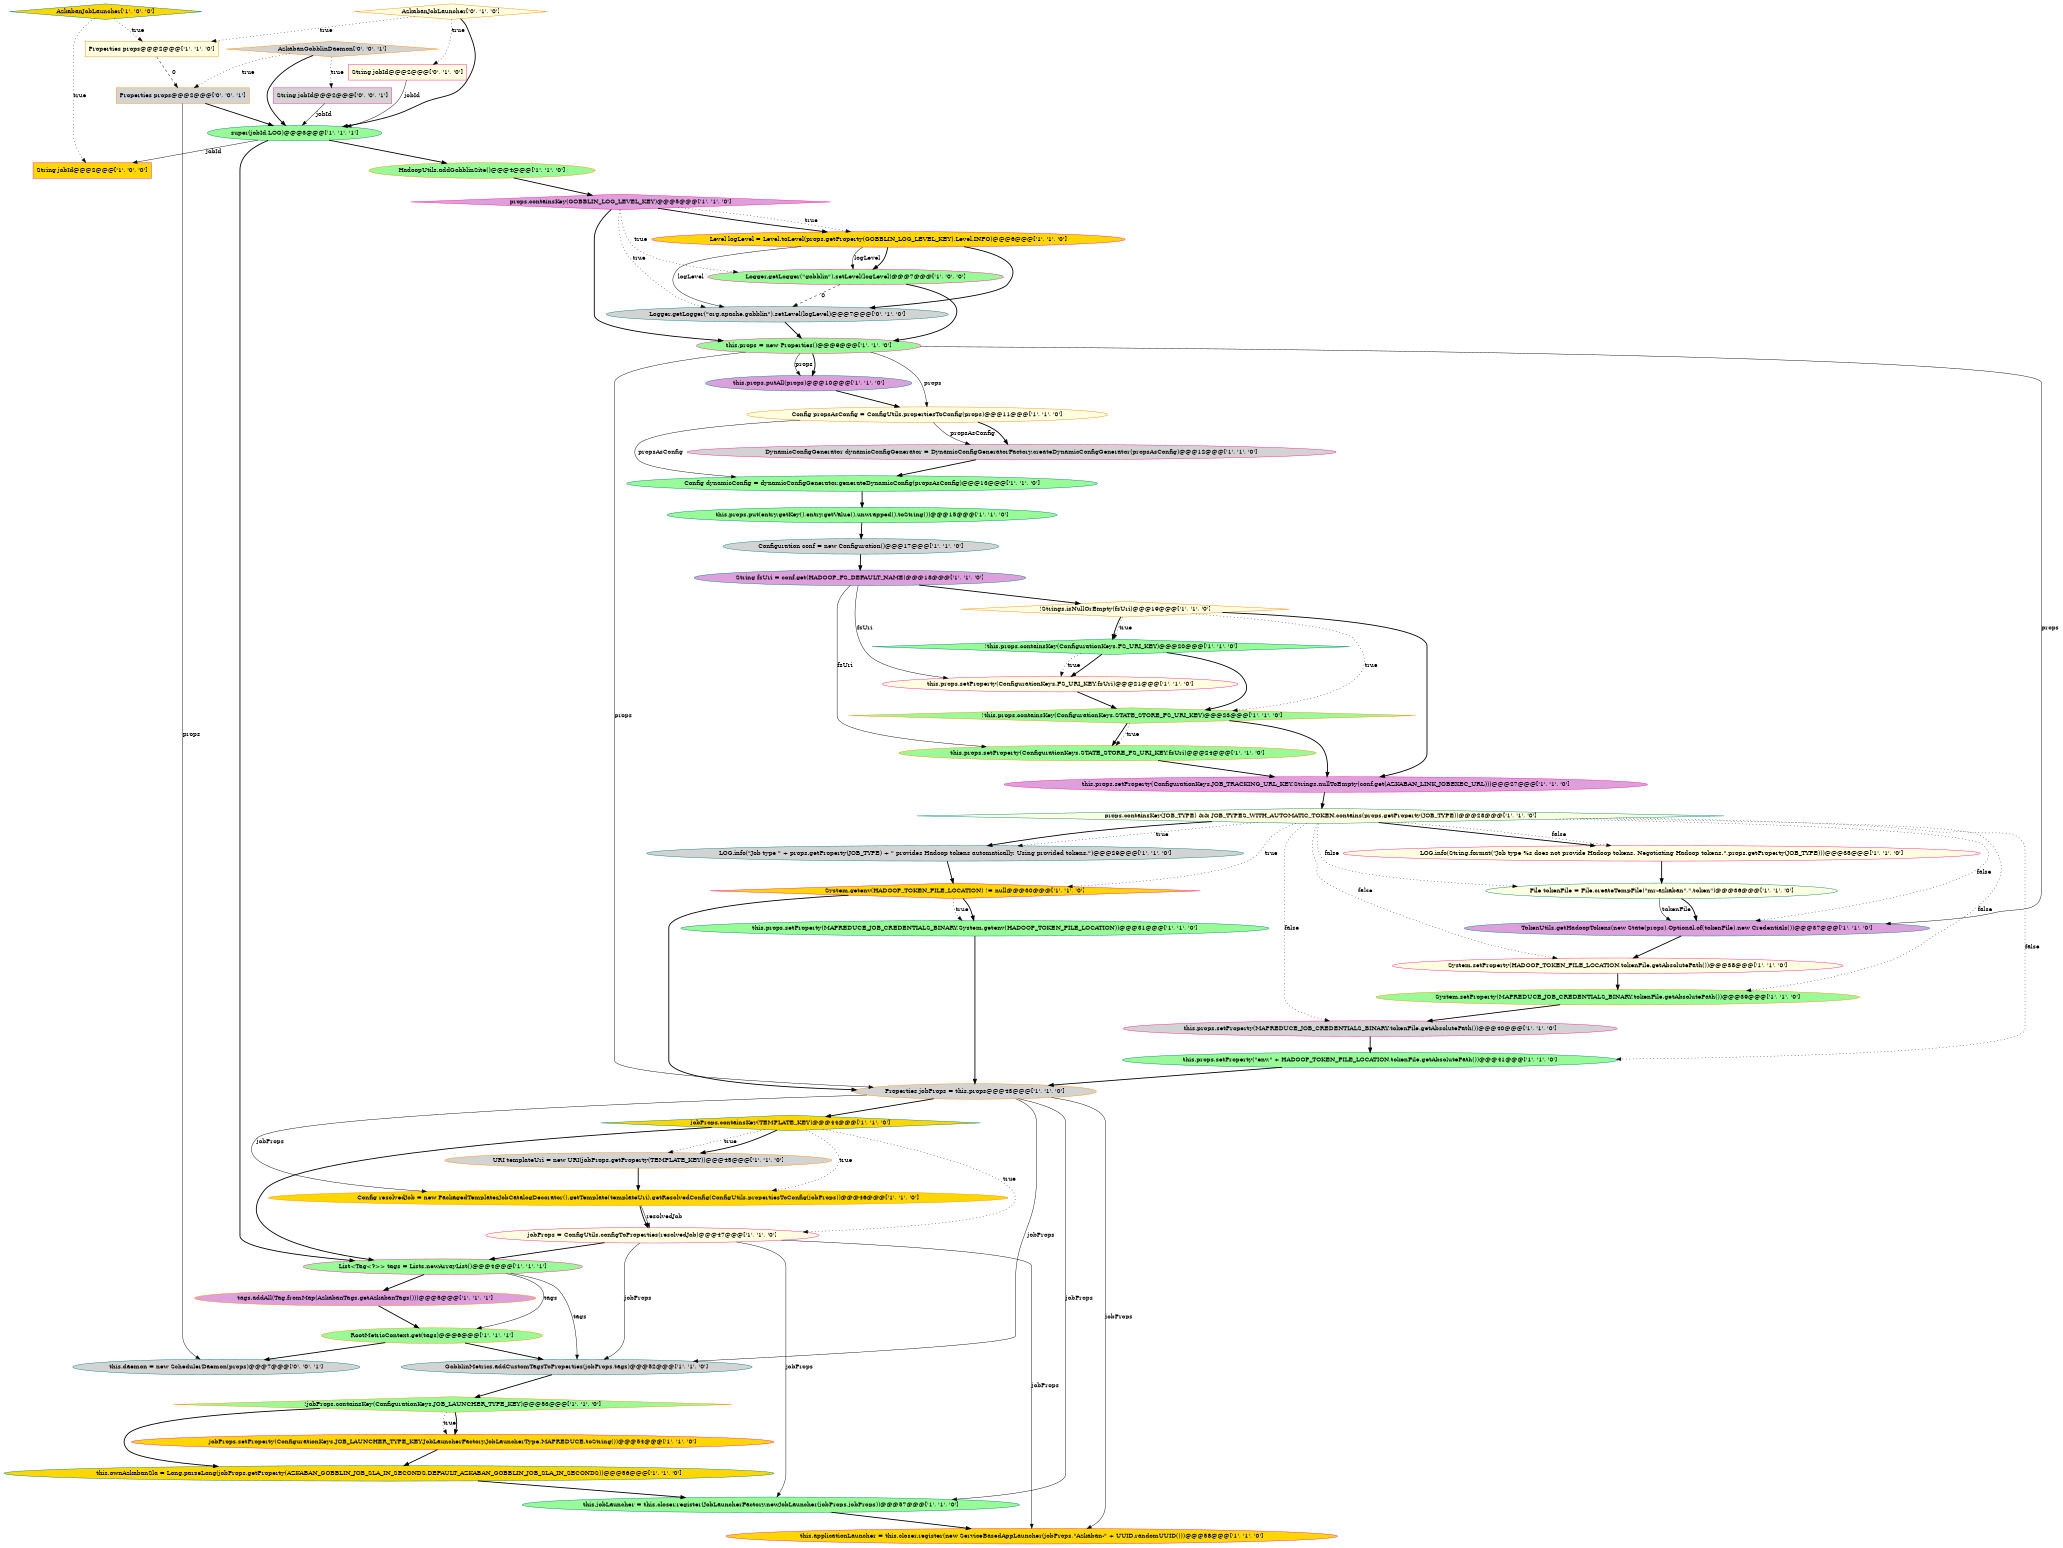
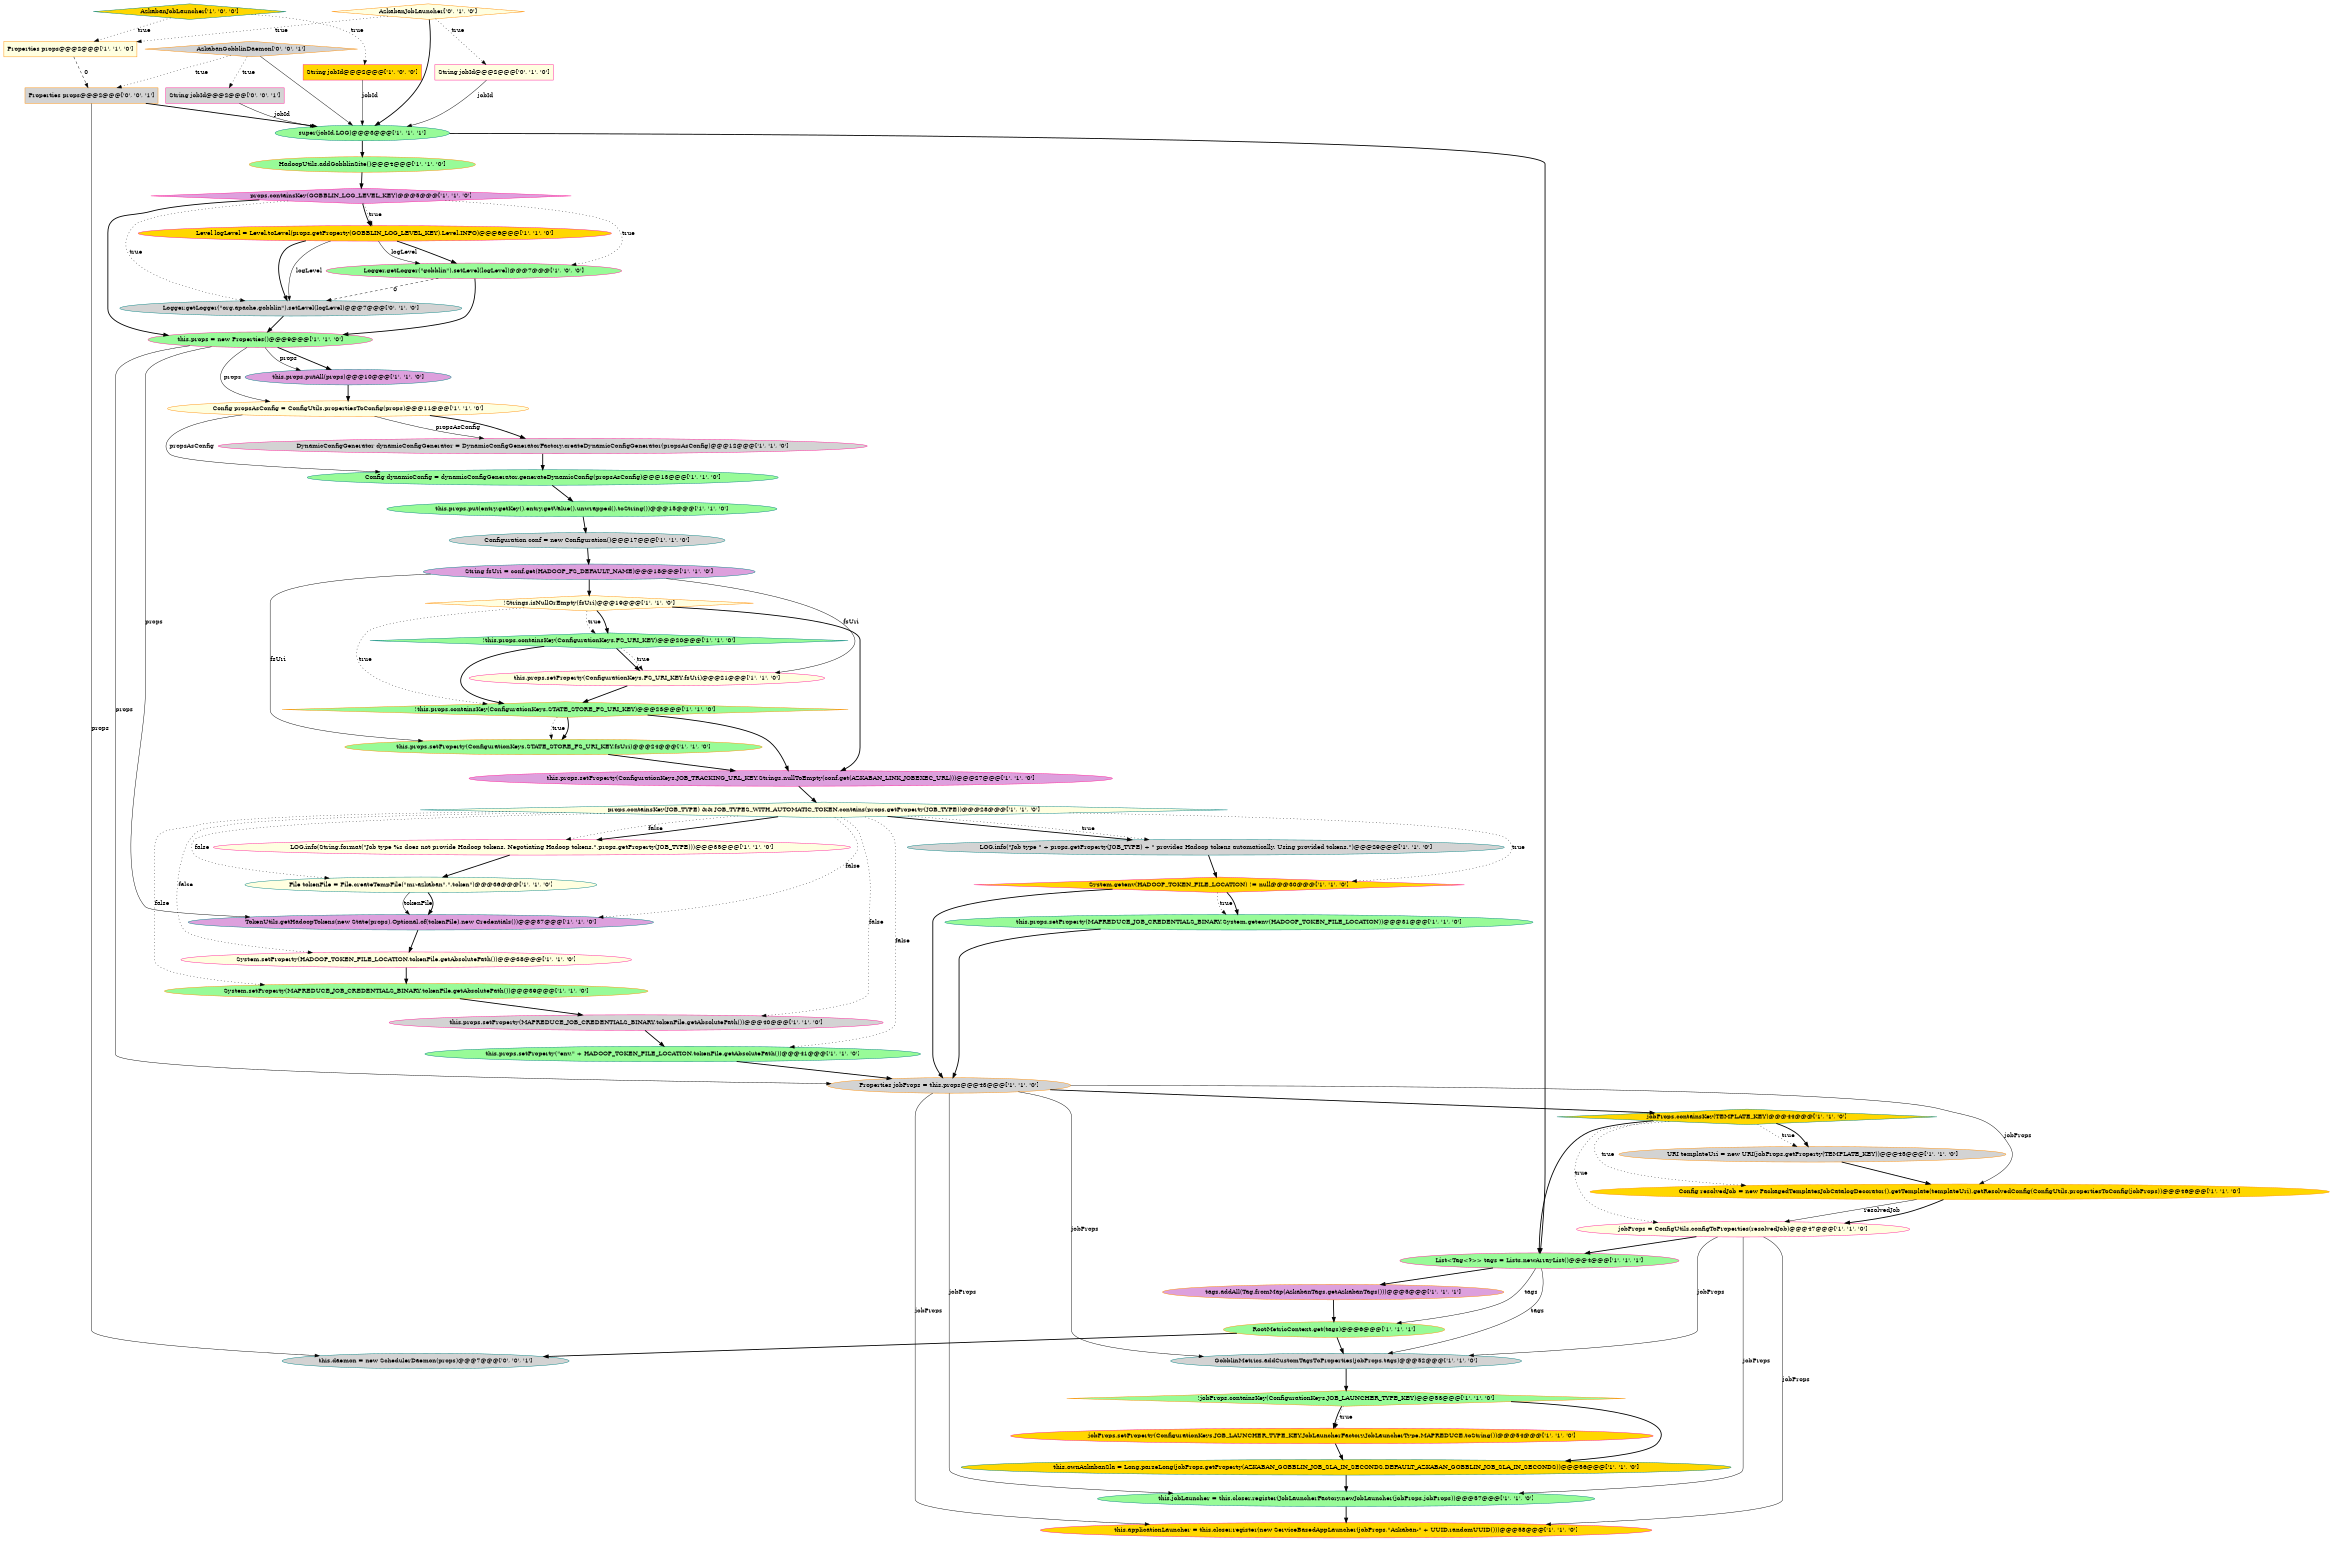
(274, 81) -> (305, 89)
(198, 151) -> (362, 100)
